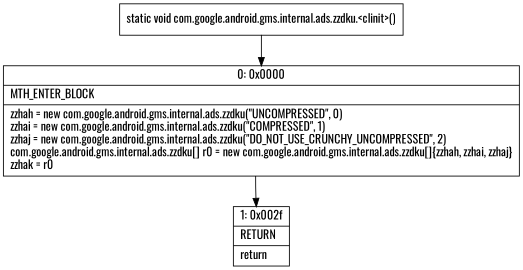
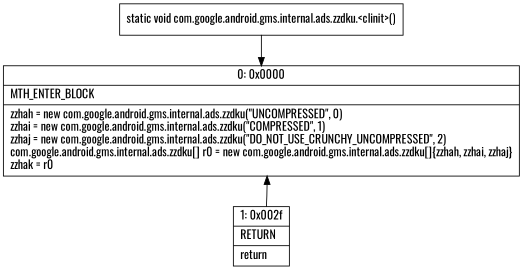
(256, 187) -> (267, 196)
